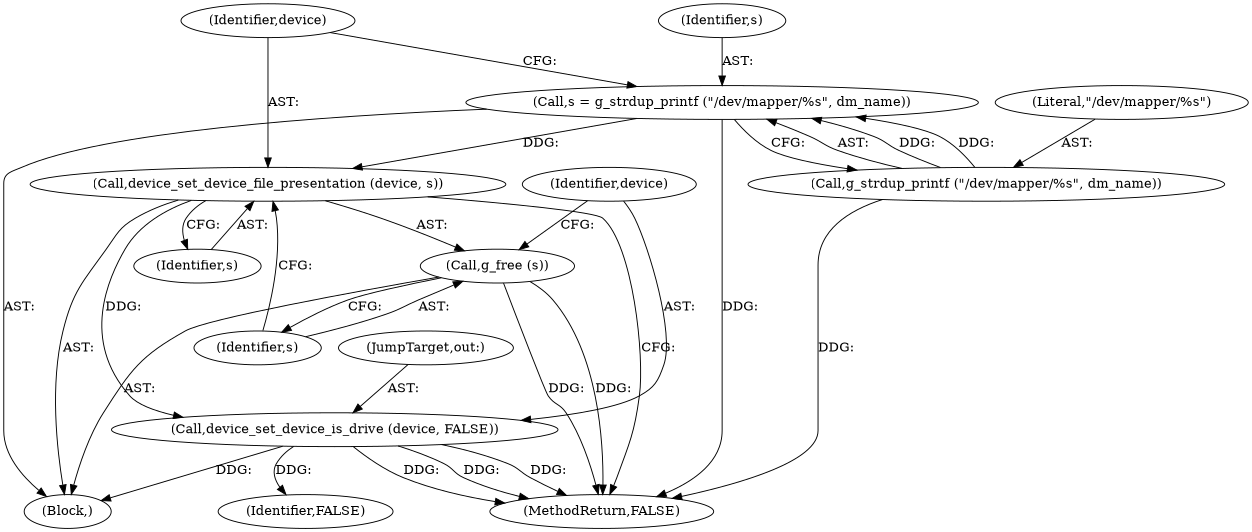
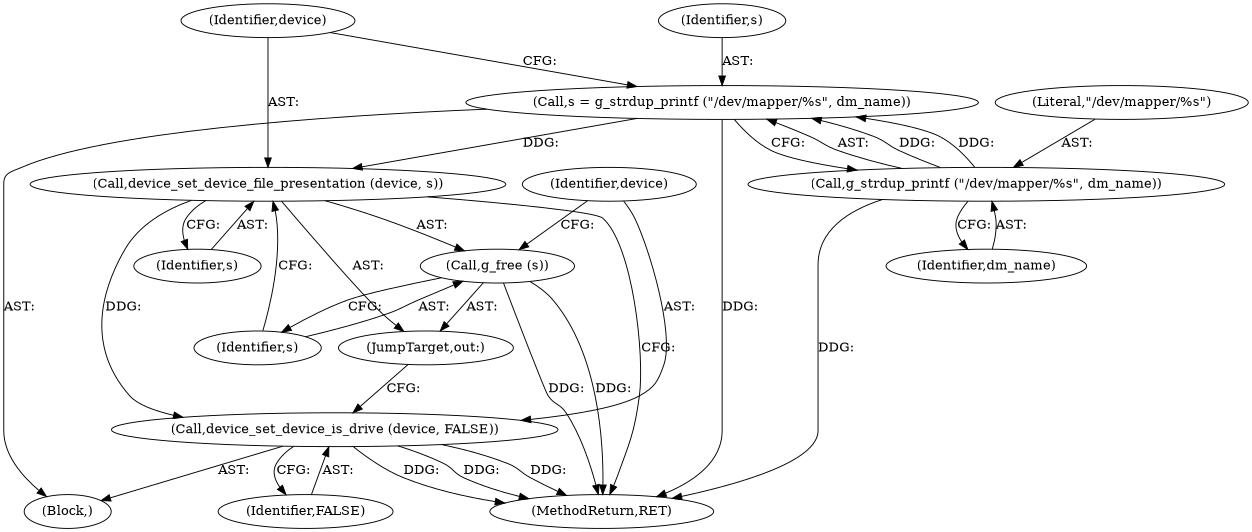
none -> (986, 266)
(67, 317) -> (337, 265)
(215, 321) -> (465, 303)
(406, 389) -> (406, 389)
(236, 471) -> (236, 471)
(296, 471) -> (296, 471)
none -> (319, 475)
(602, 512) -> (602, 512)
